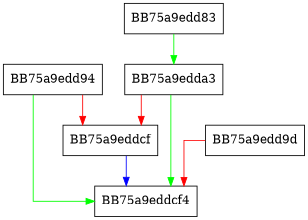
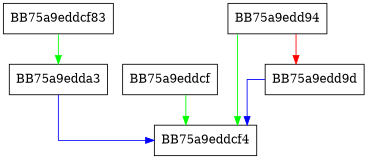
(174, 19) -> (58, 19)
(83, 106) -> (296, 45)
(141, 106) -> none
(171, 136) -> (79, 140)
(184, 148) -> (247, 89)
(126, 167) -> (186, 106)
